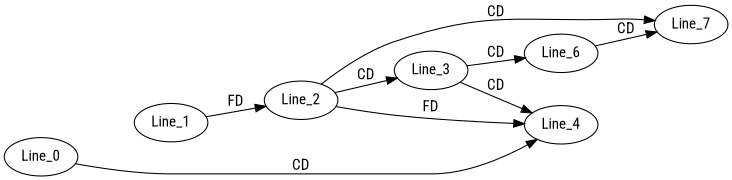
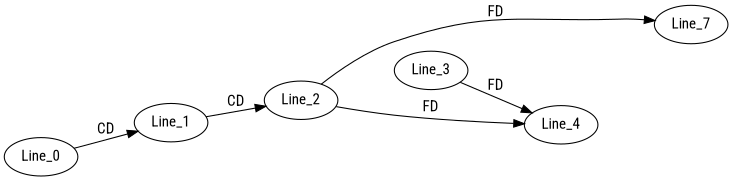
(496, 12) -> (496, 12)
(561, 53) -> none
(496, 86) -> (496, 86)
(361, 87) -> none
(236, 102) -> (236, 102)
(304, 174) -> (101, 141)
